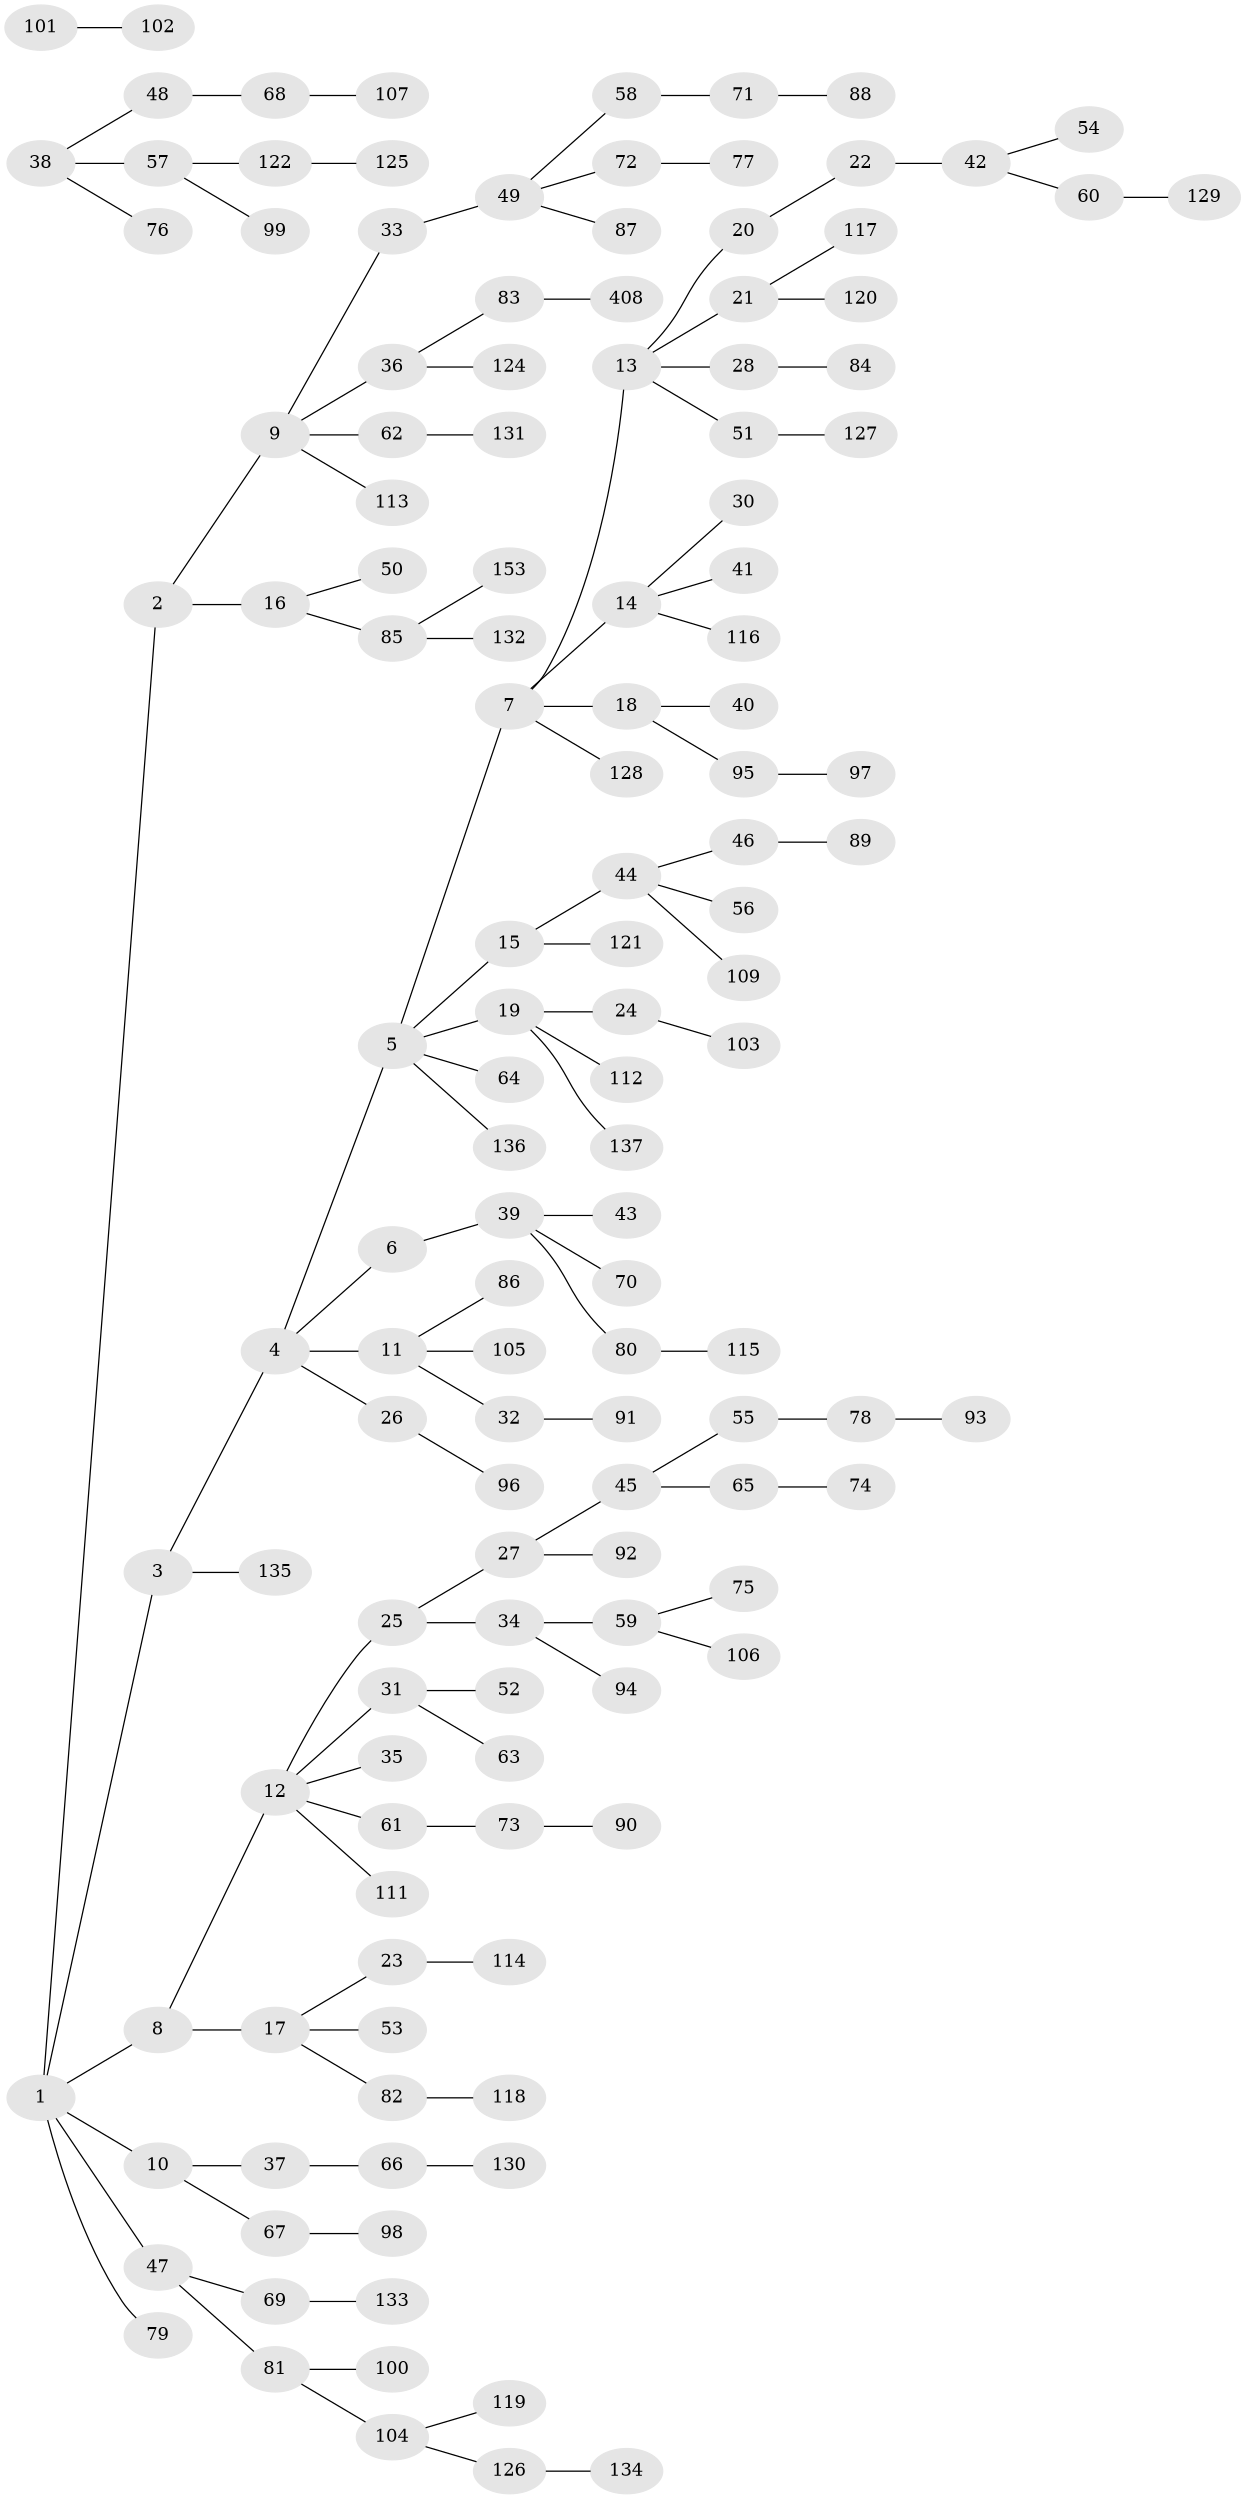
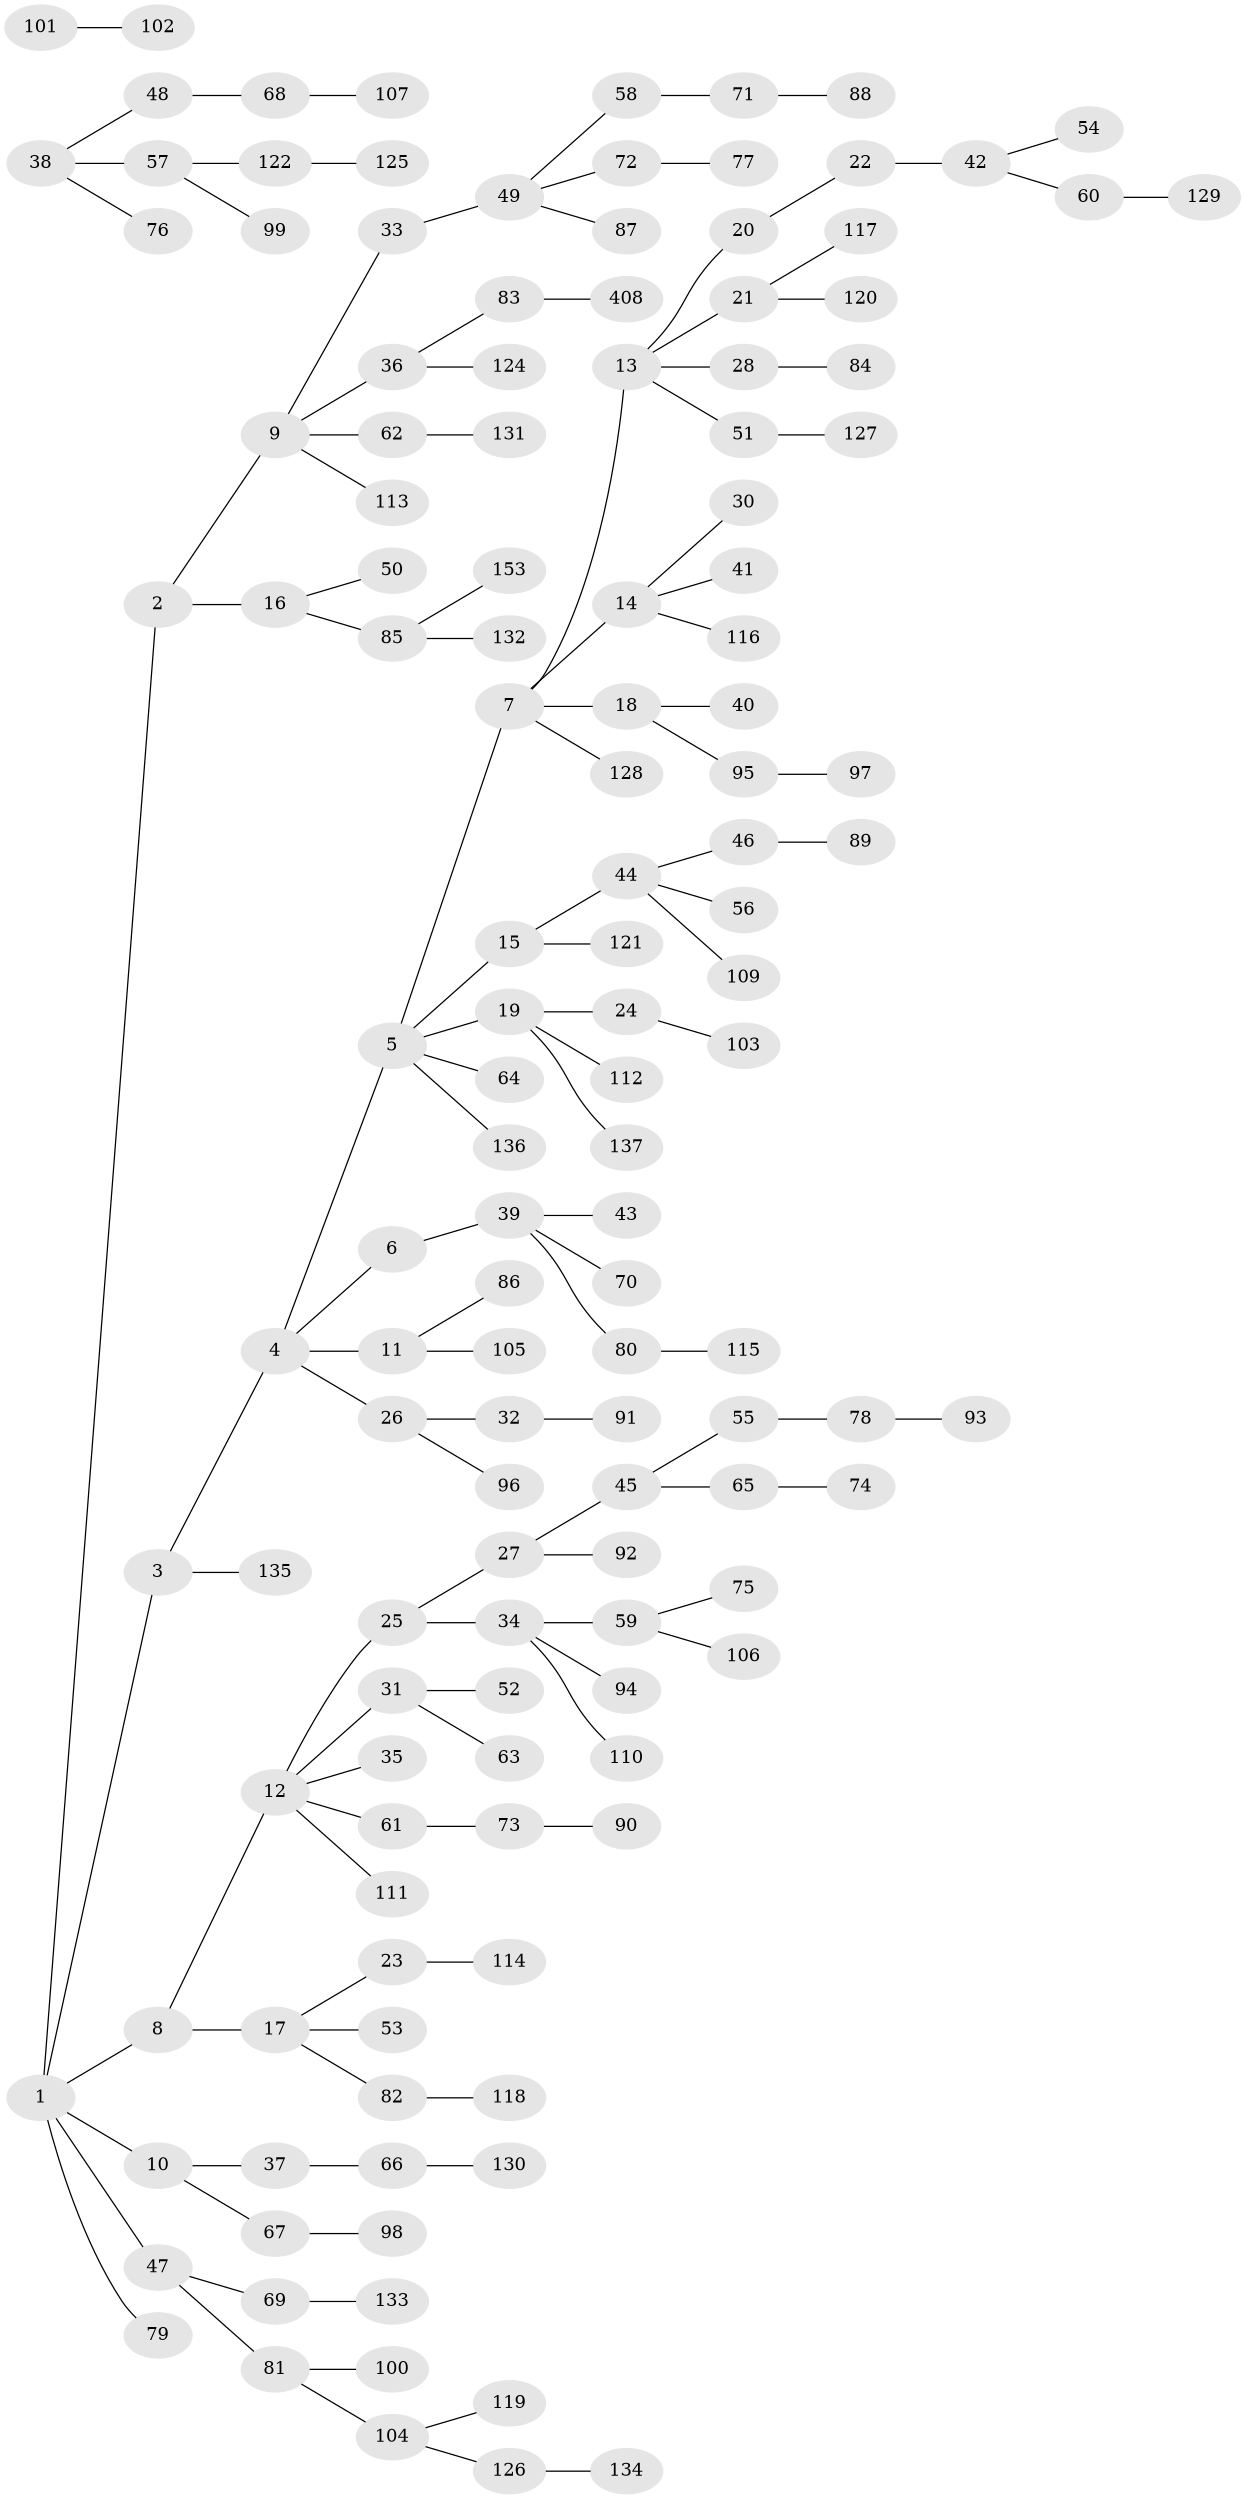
(451, 1385) -> (451, 1419)
none -> (627, 1758)
